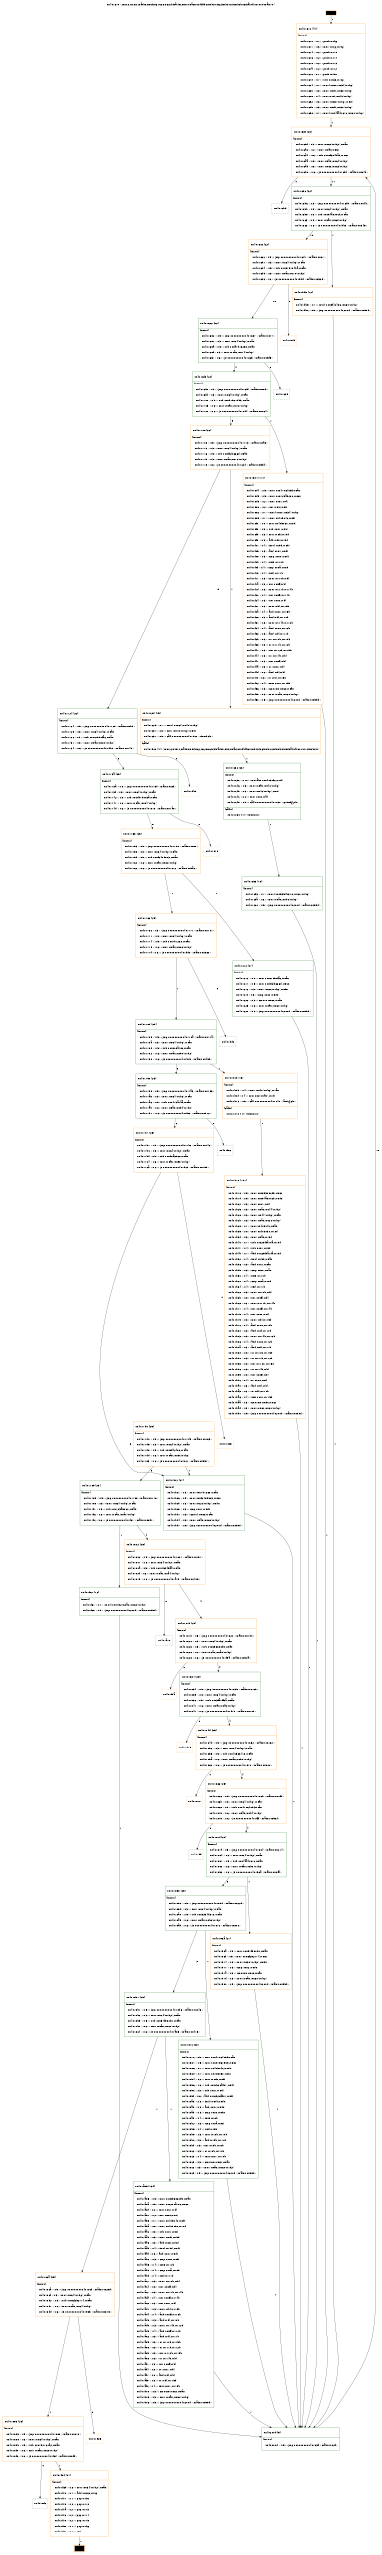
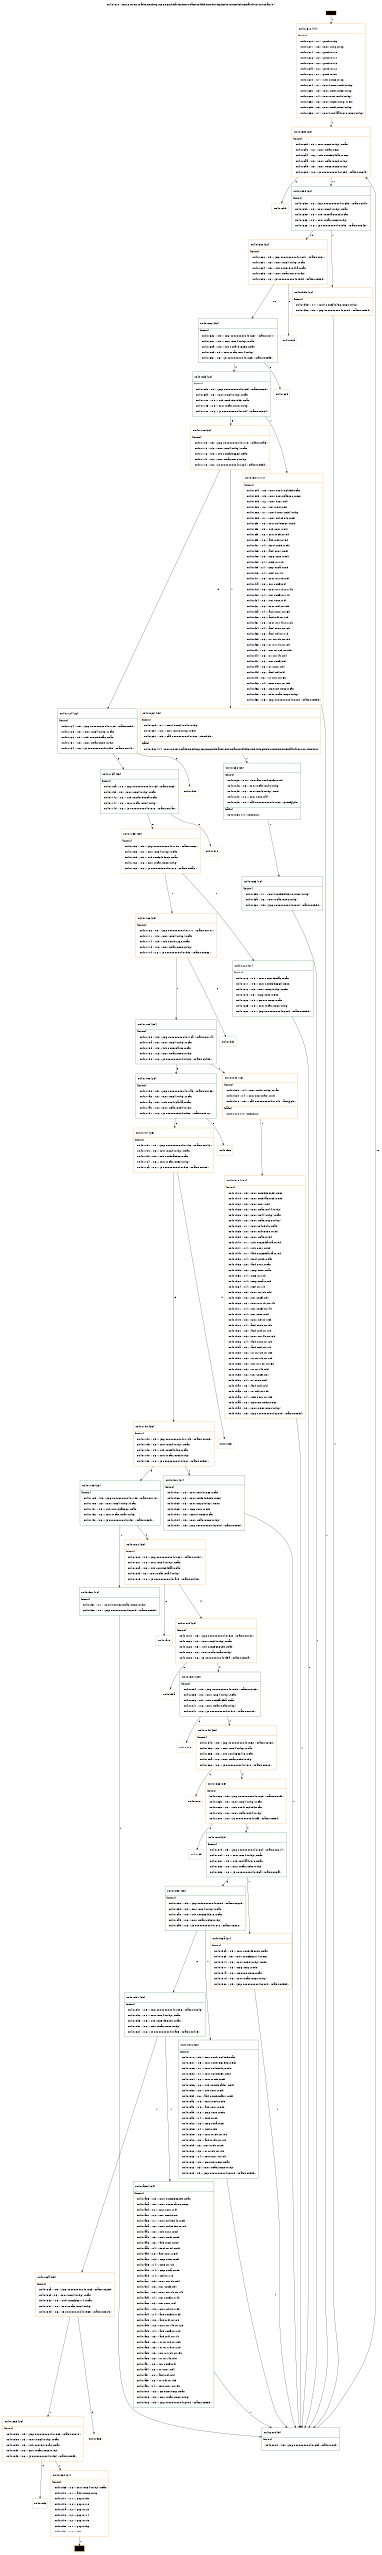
(103, 1335) -> (174, 1296)
